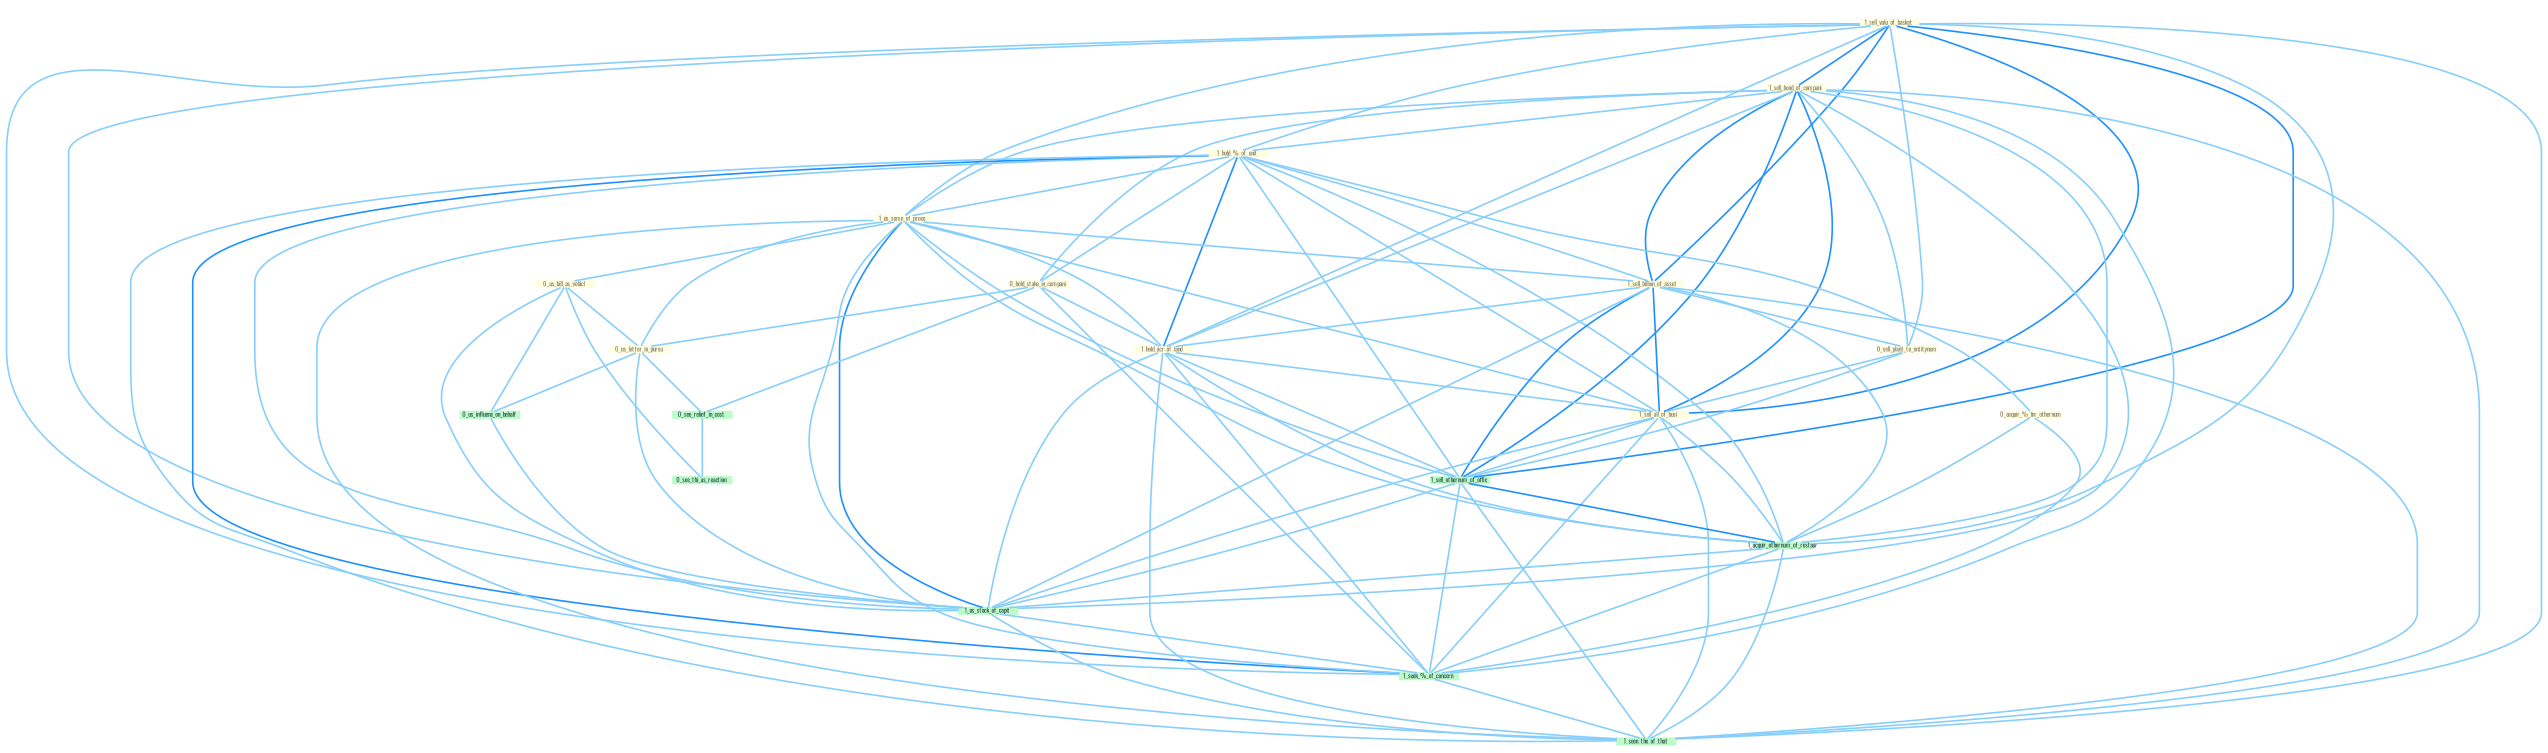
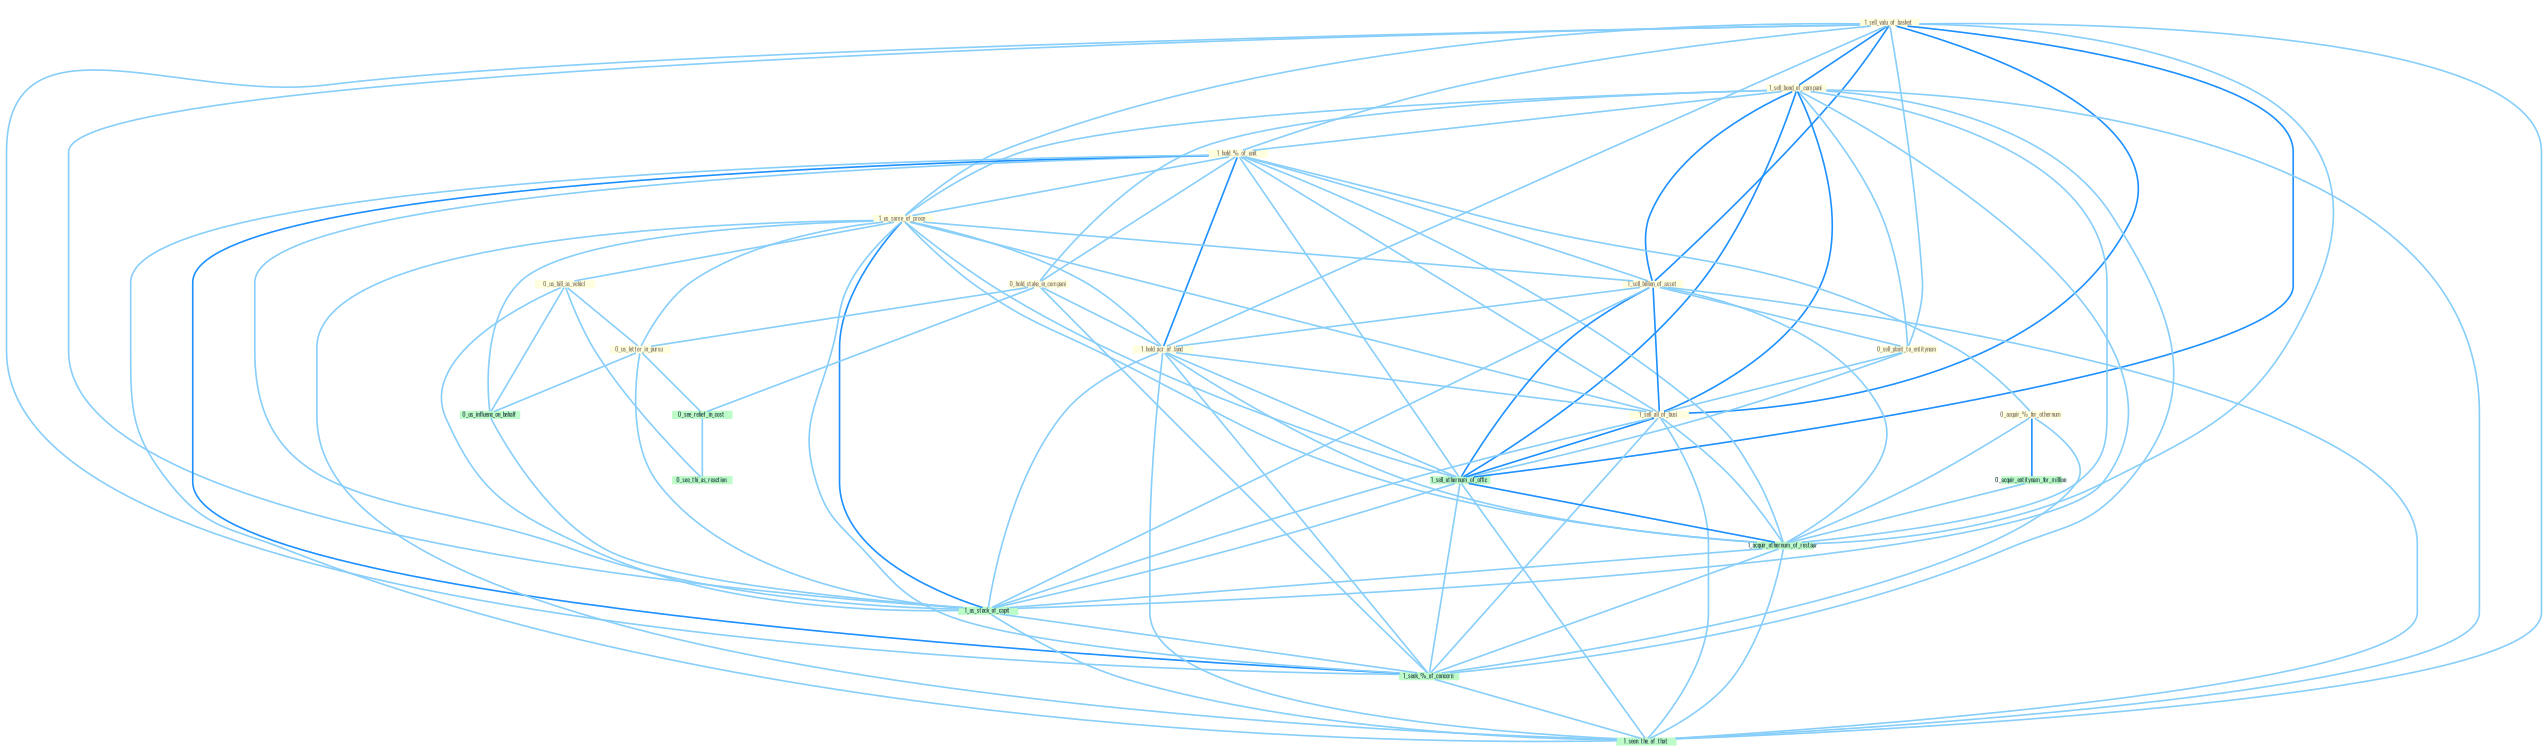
(1511, 206) -> none
none -> (625, 244)
(1560, 448) -> (1560, 448)
none -> (2032, 480)
